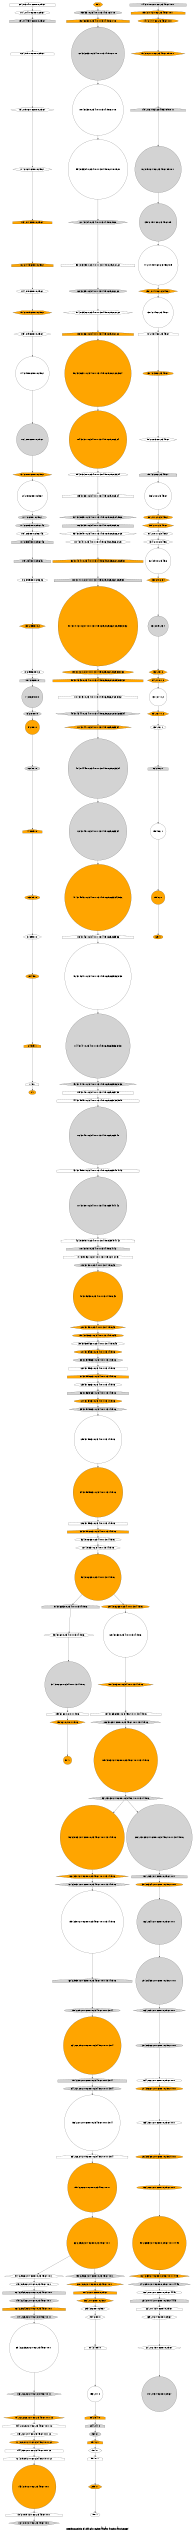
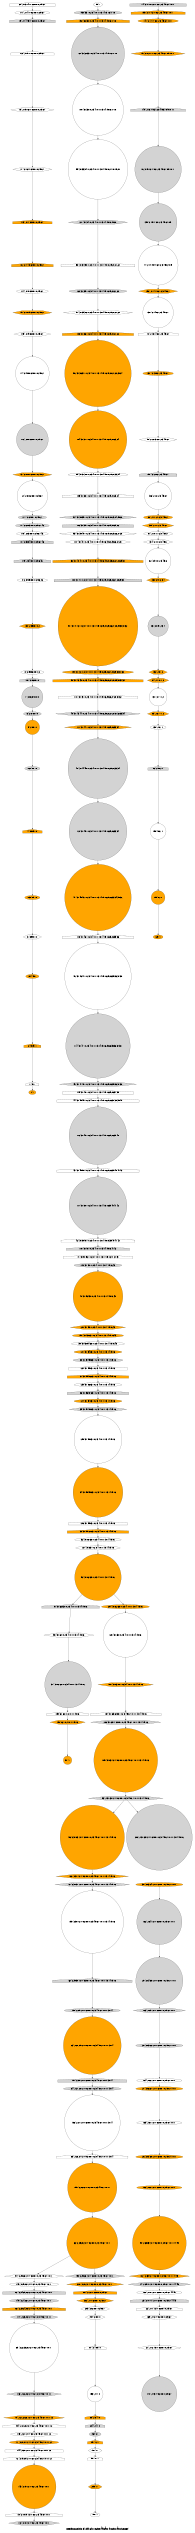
(98, 5) -> (98, 5)
(159, 1876) -> none
